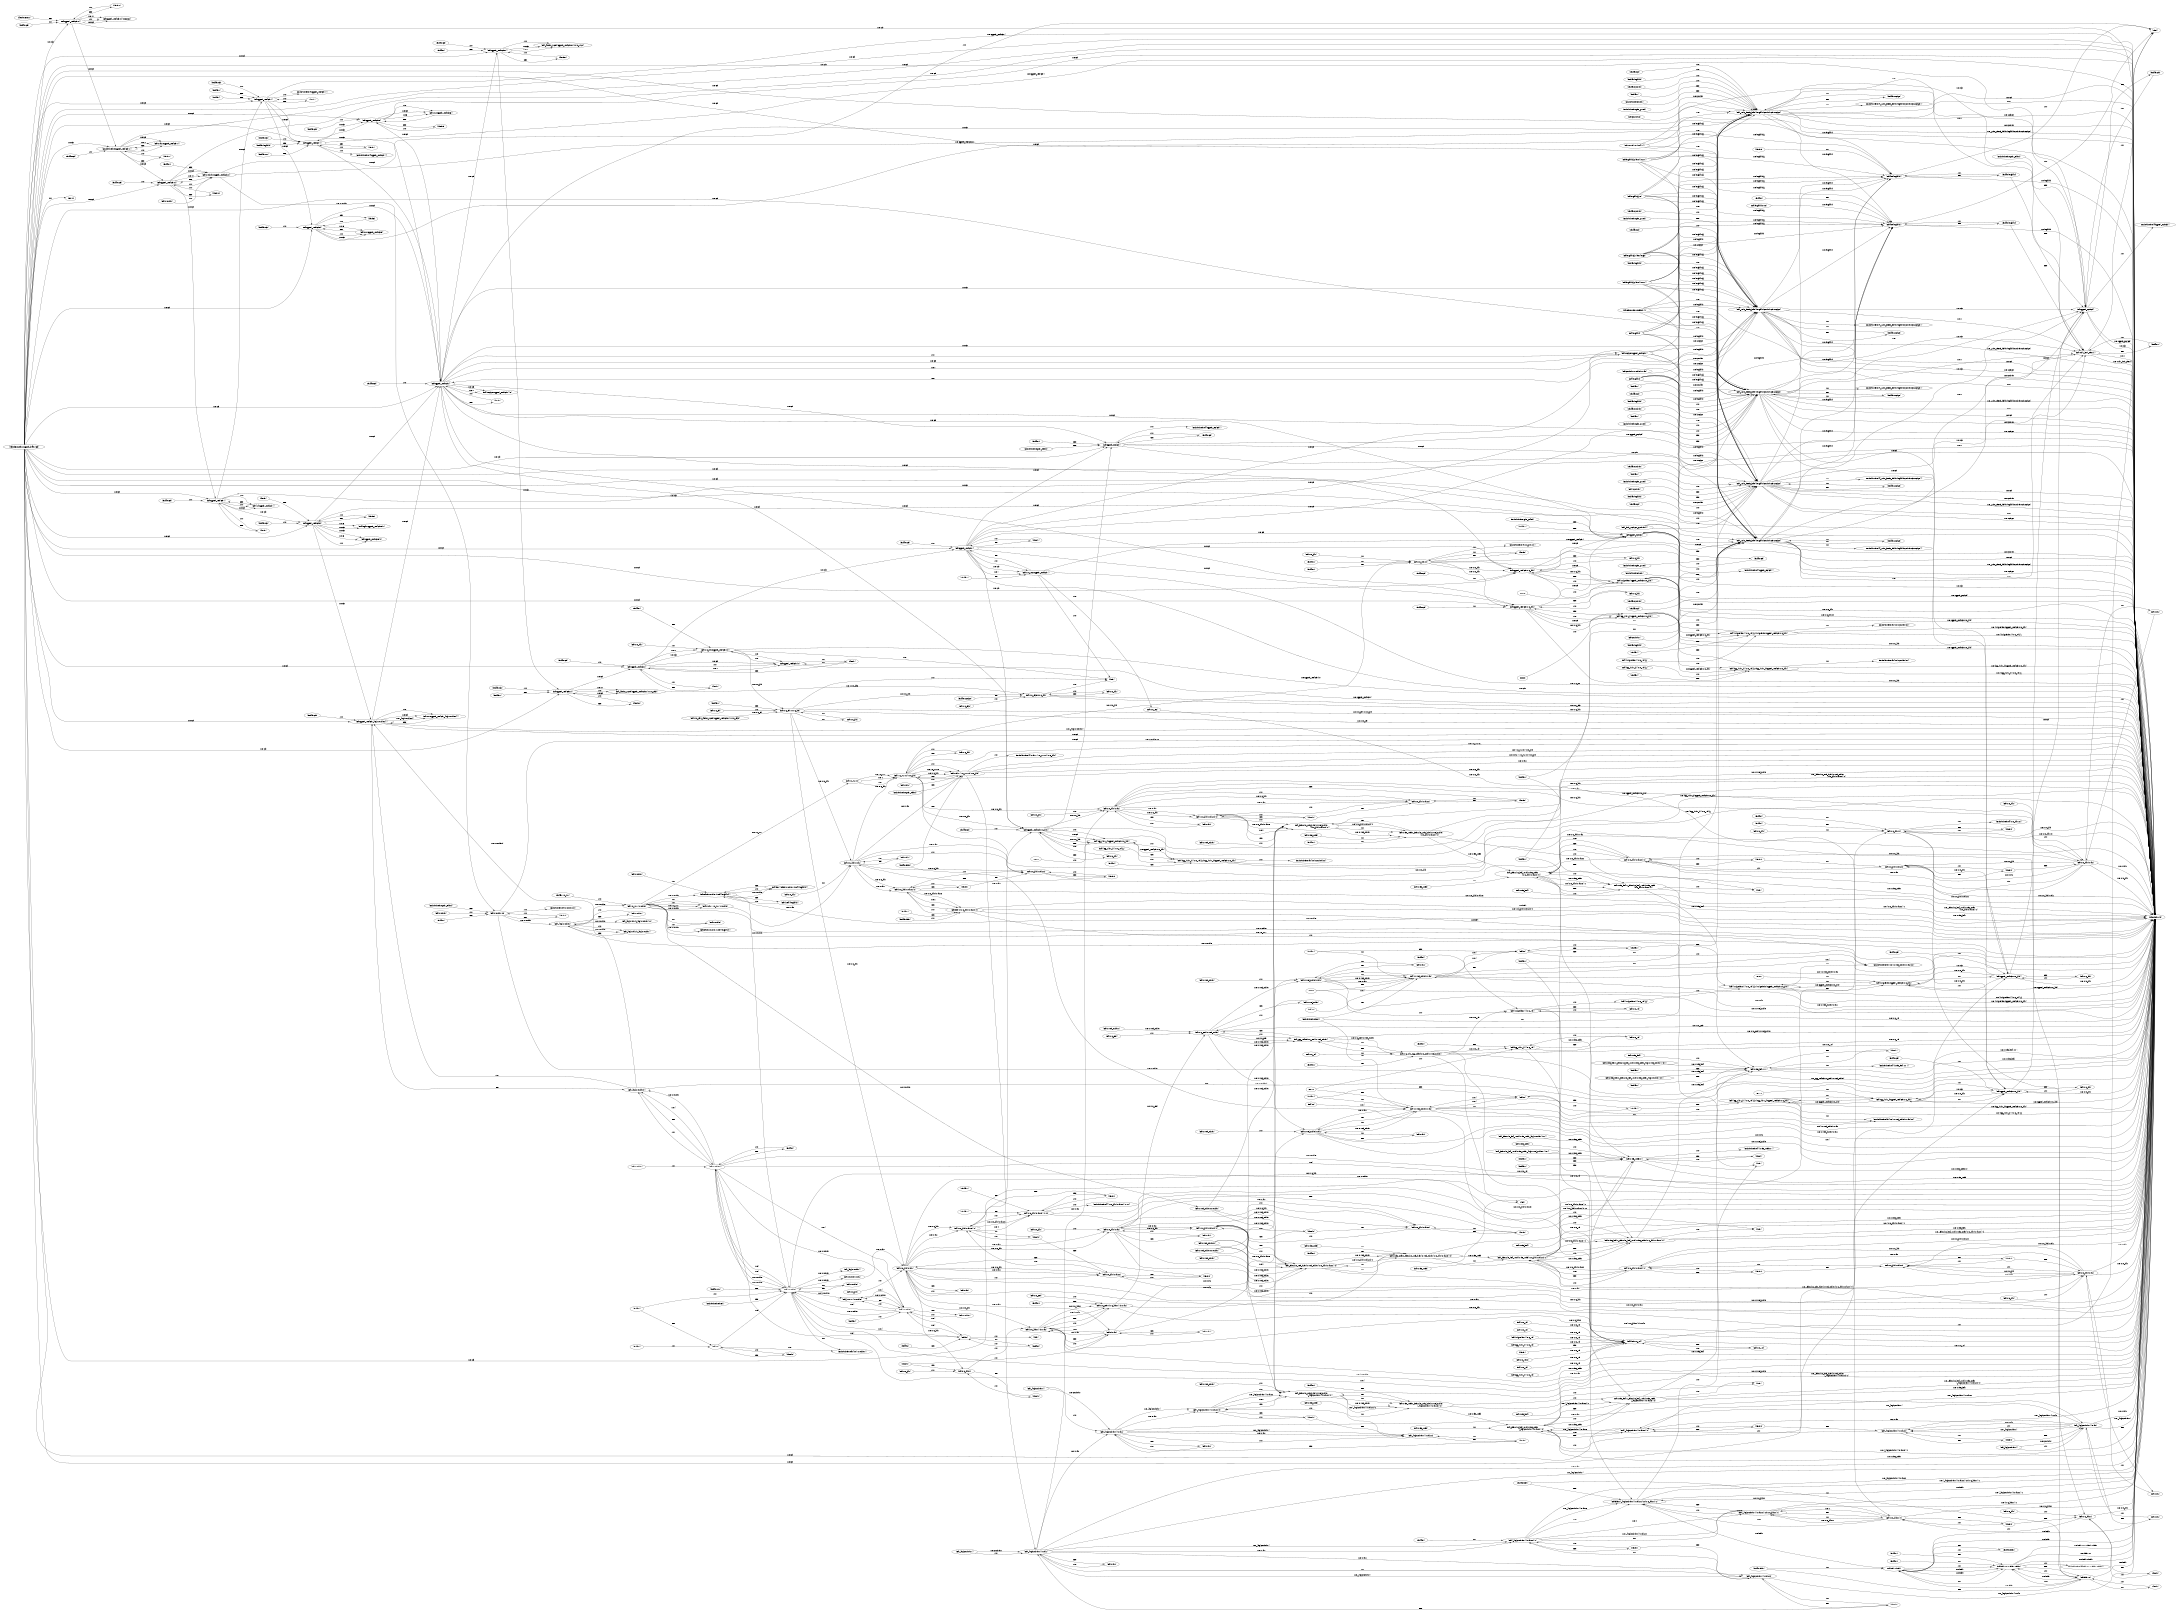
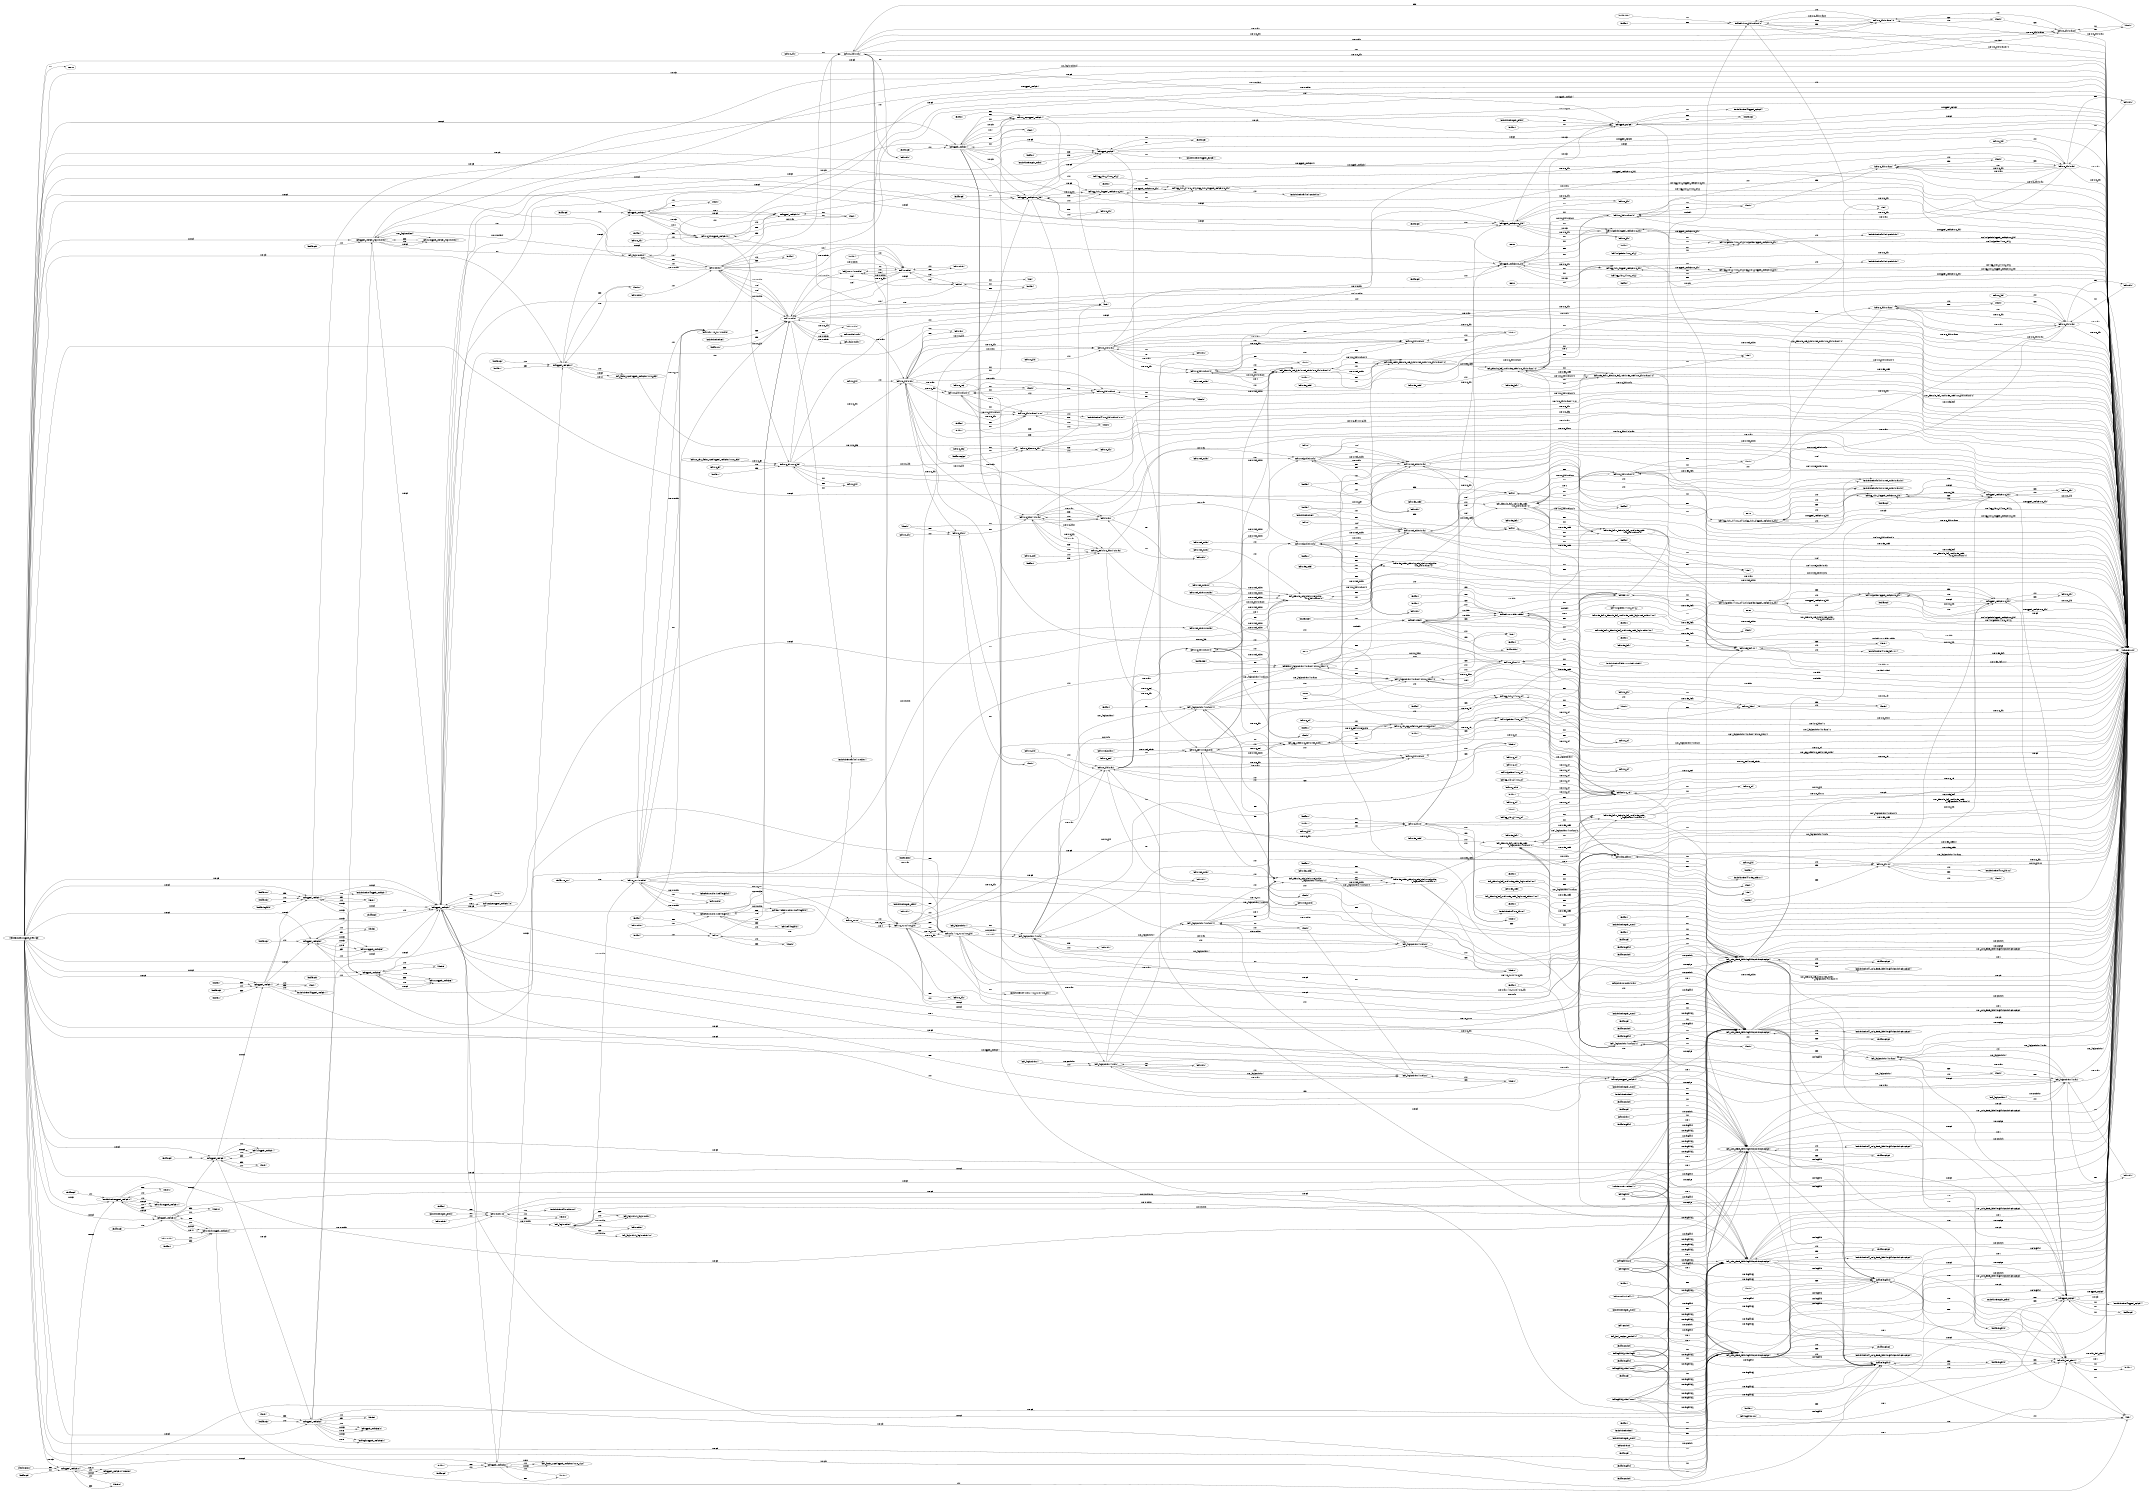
(1576, 133) -> none
(1104, 633) -> (1001, 262)
(757, 654) -> (757, 227)
(1036, 859) -> none
(1765, 940) -> (1668, 316)
(905, 1346) -> none
